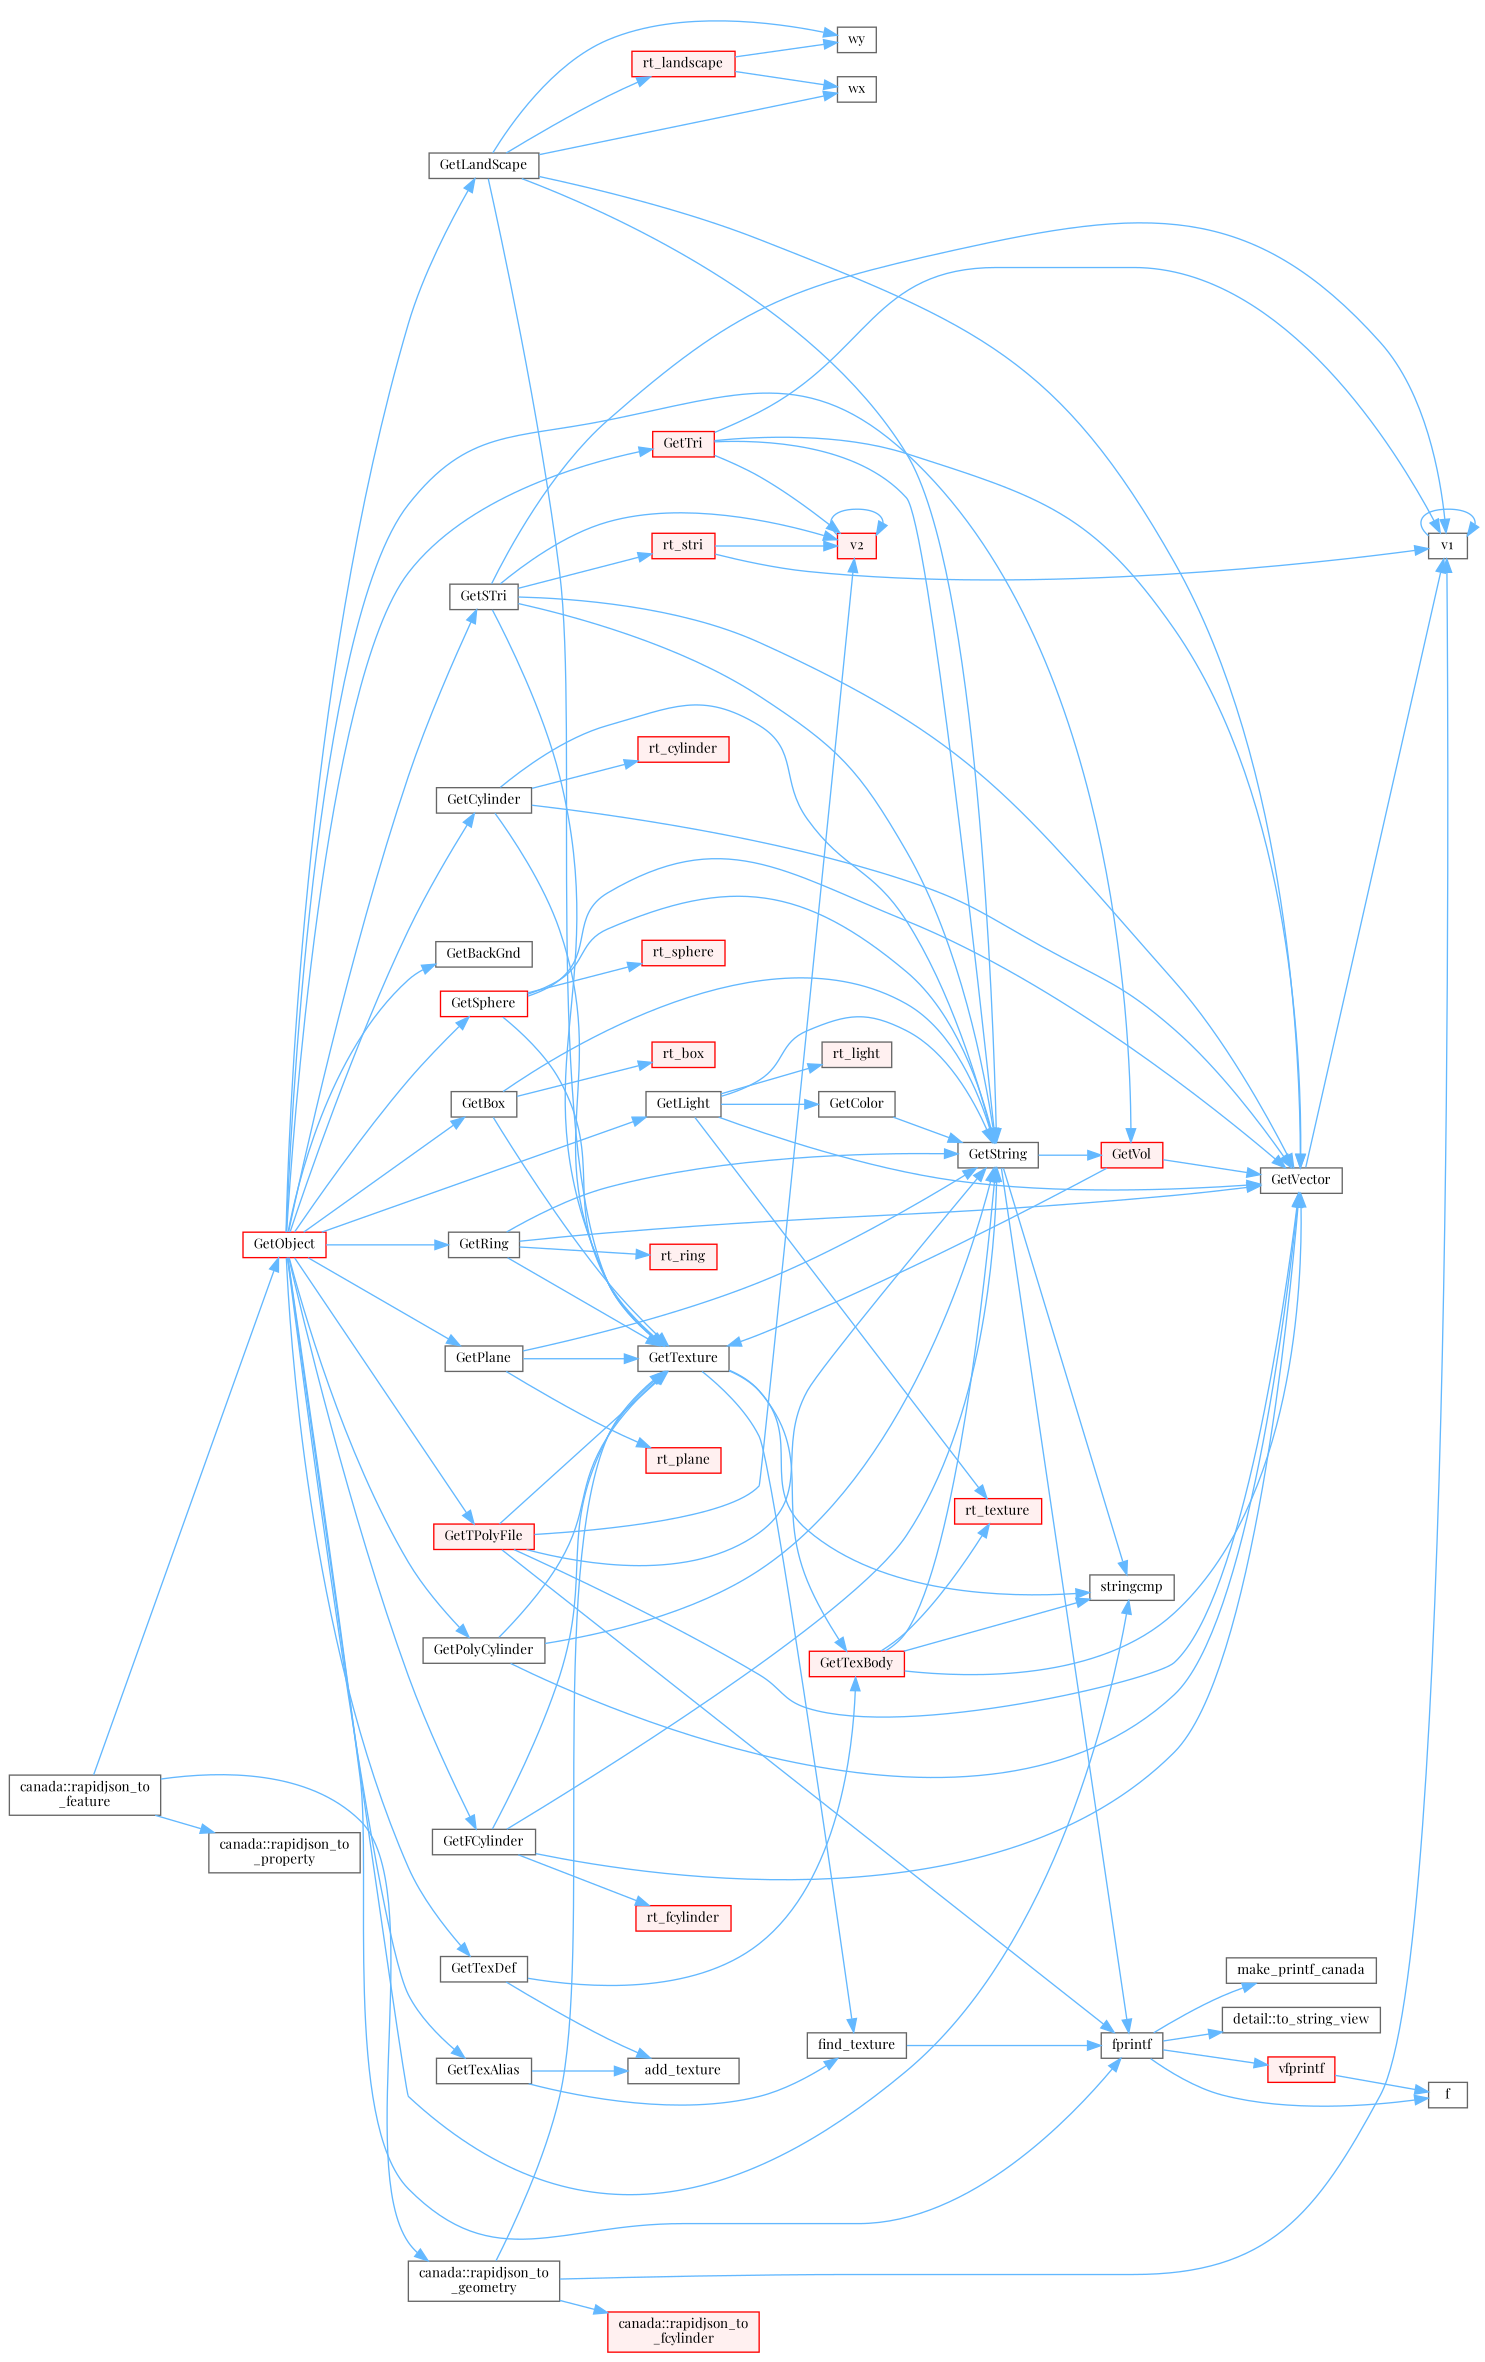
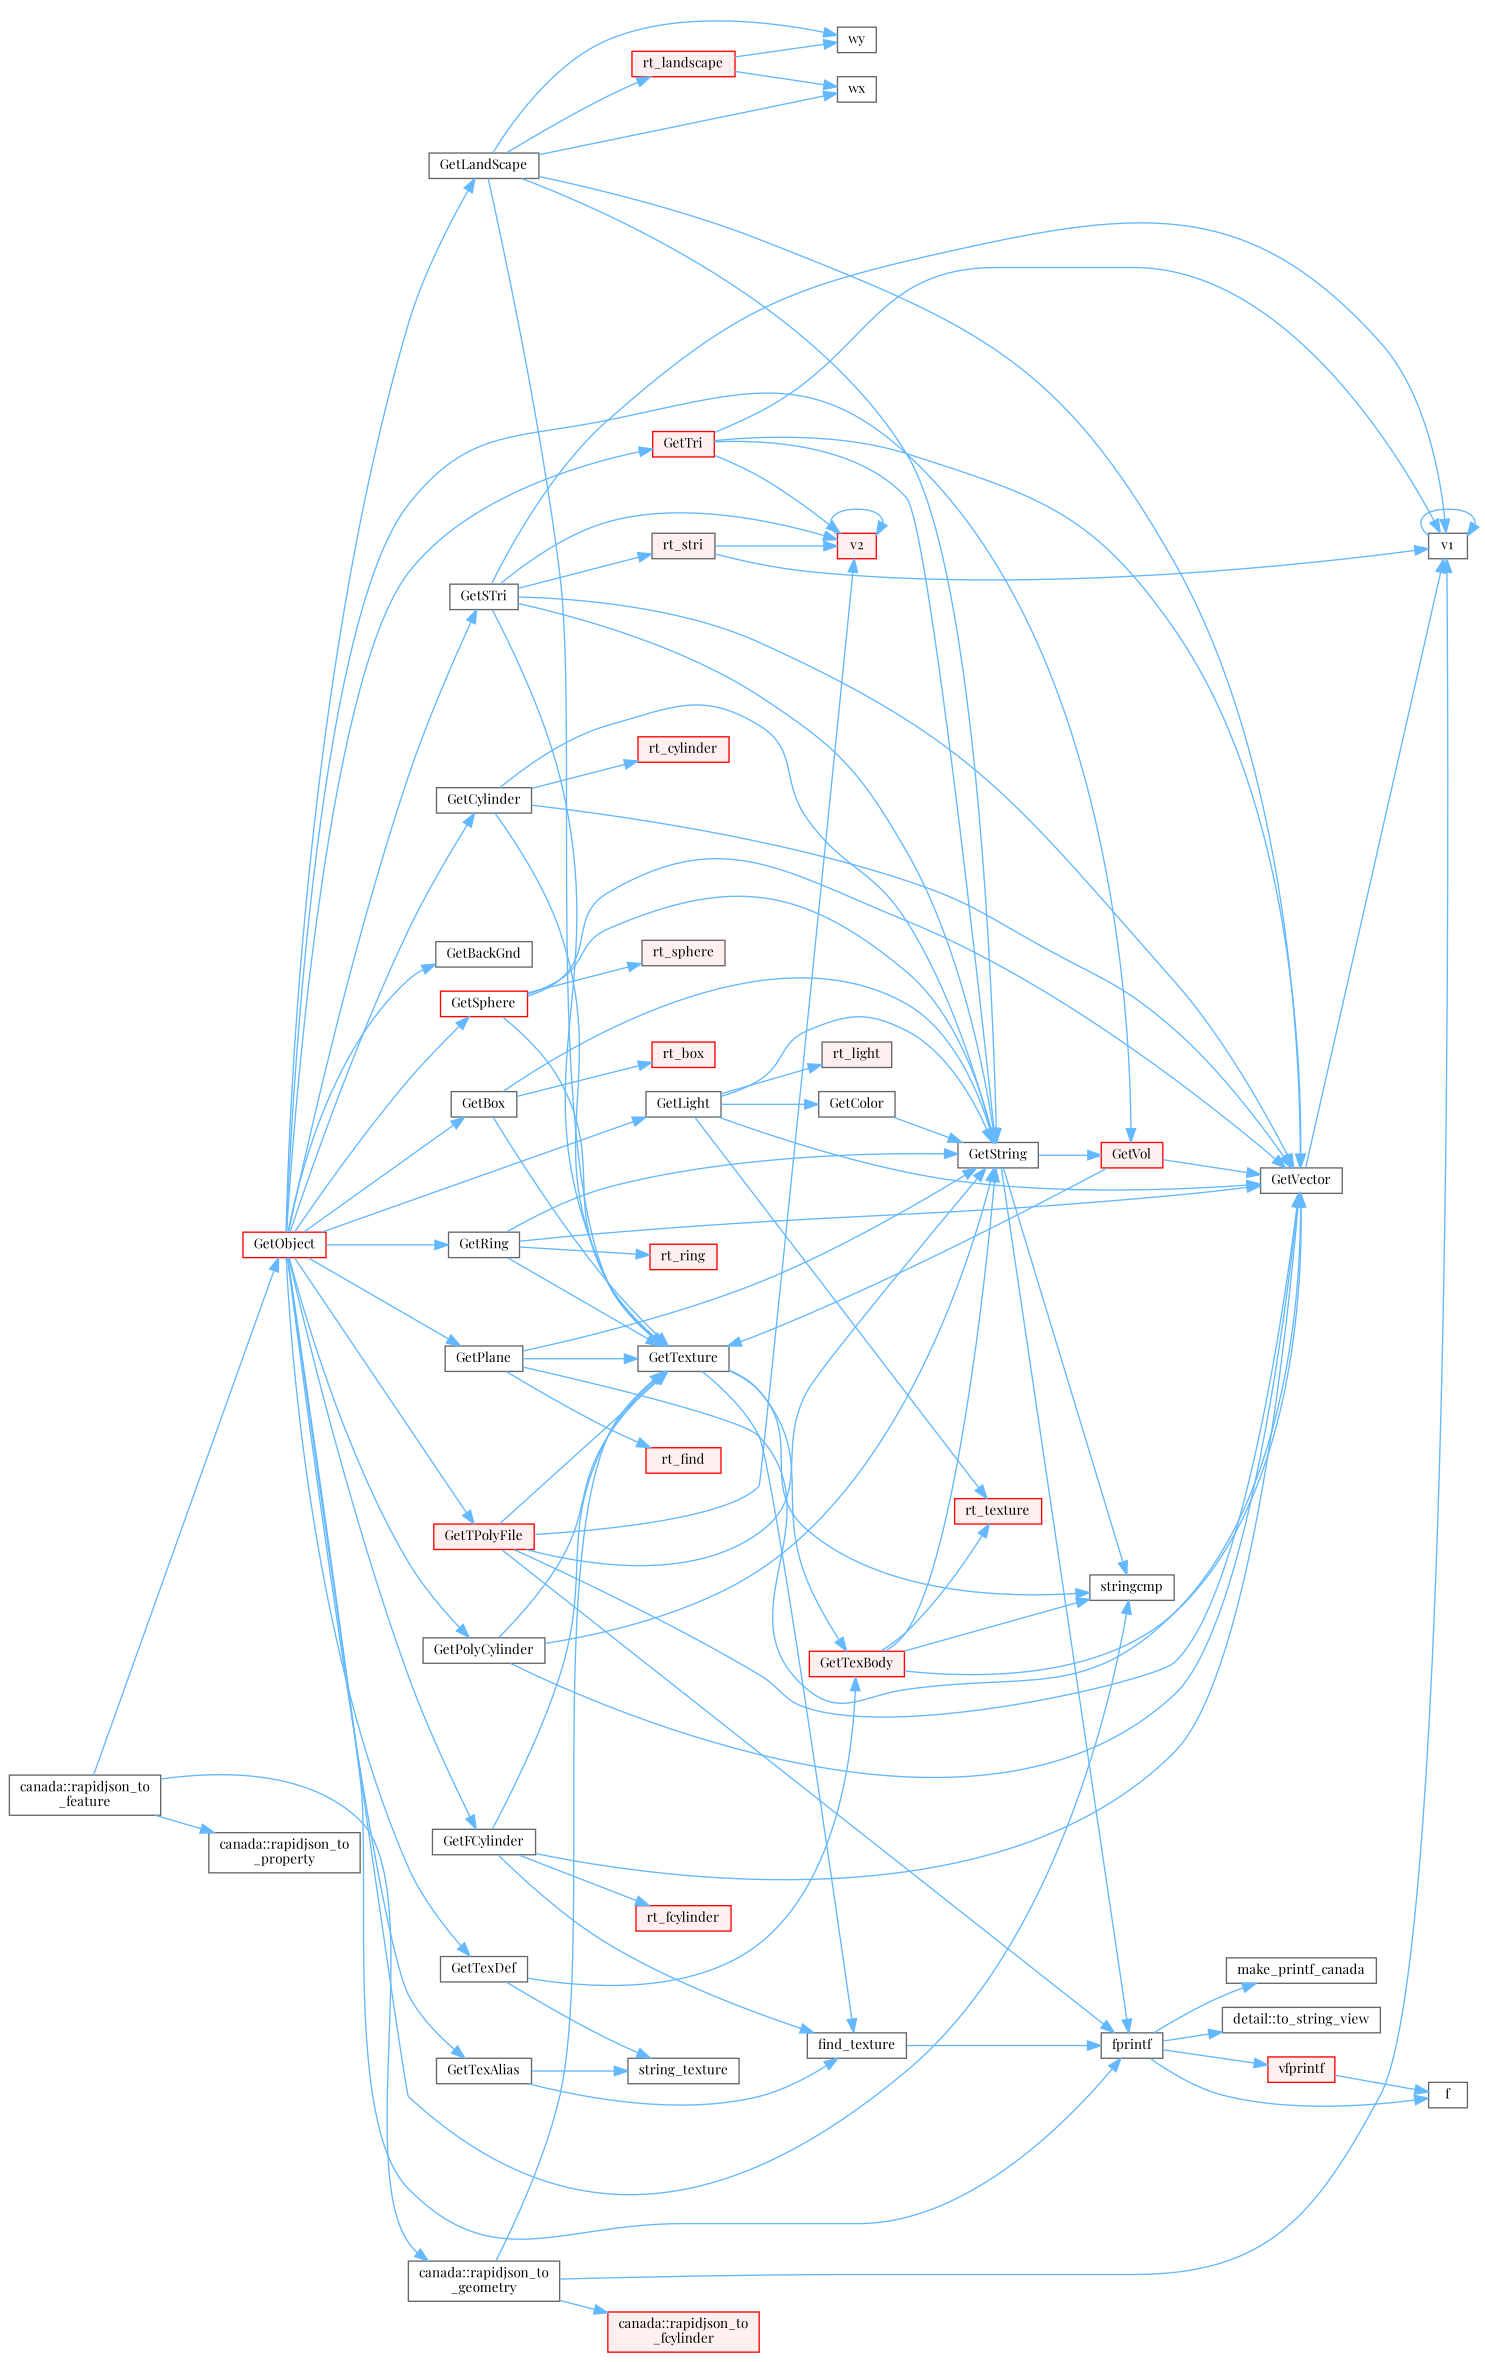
(684, 546) -> (684, 546)
(684, 953) -> (684, 953)
(684, 1460) -> (684, 1460)
(863, 1582) -> (638, 1961)
none -> (956, 1684)
(684, 2071) -> (684, 2071)
